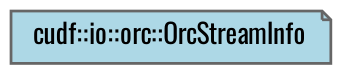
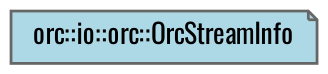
(171, 37) -> (164, 37)
